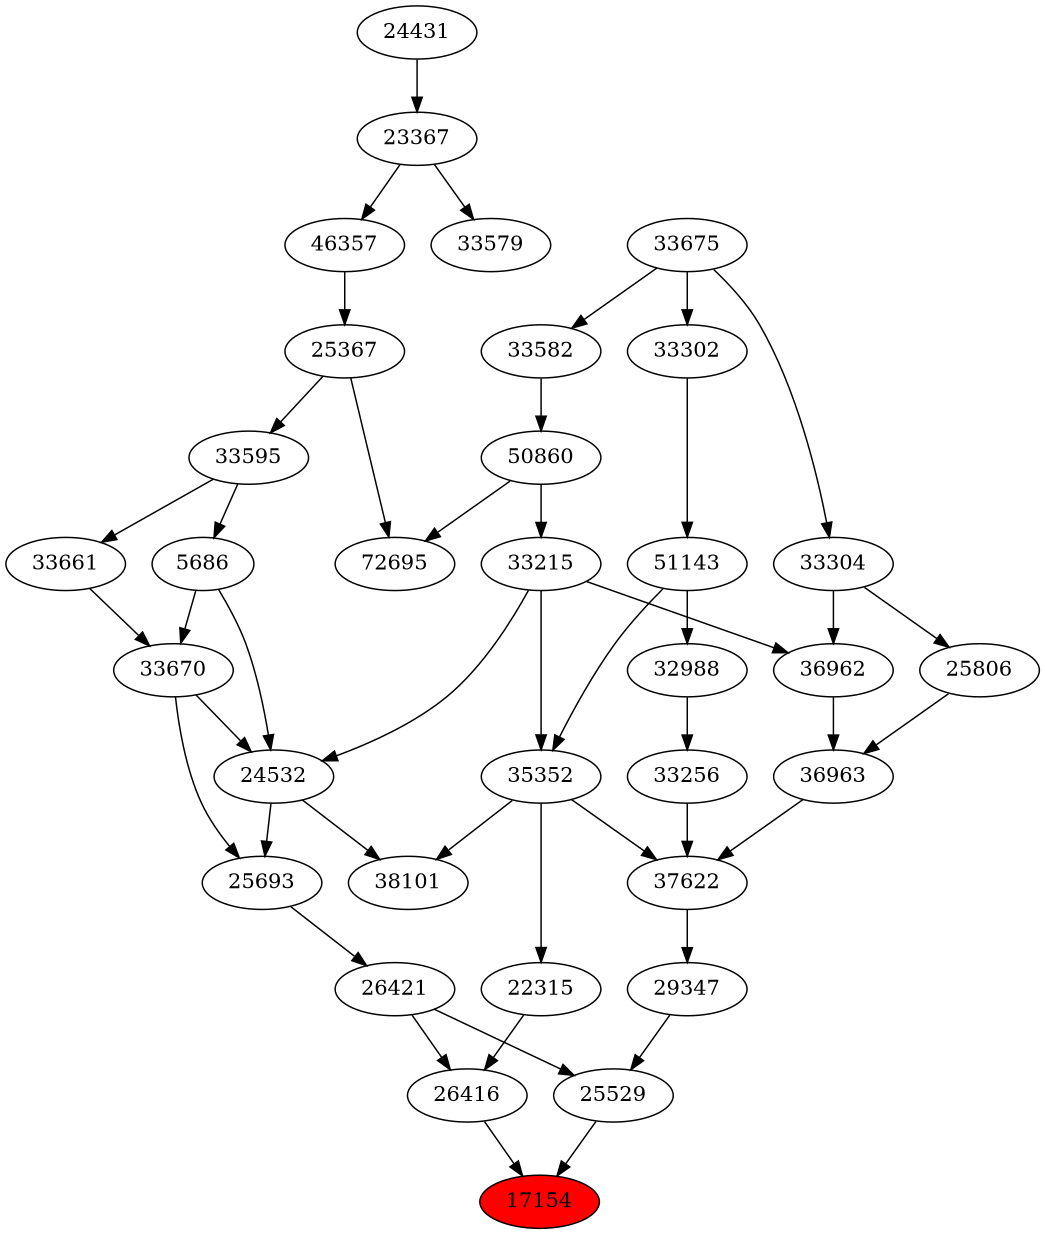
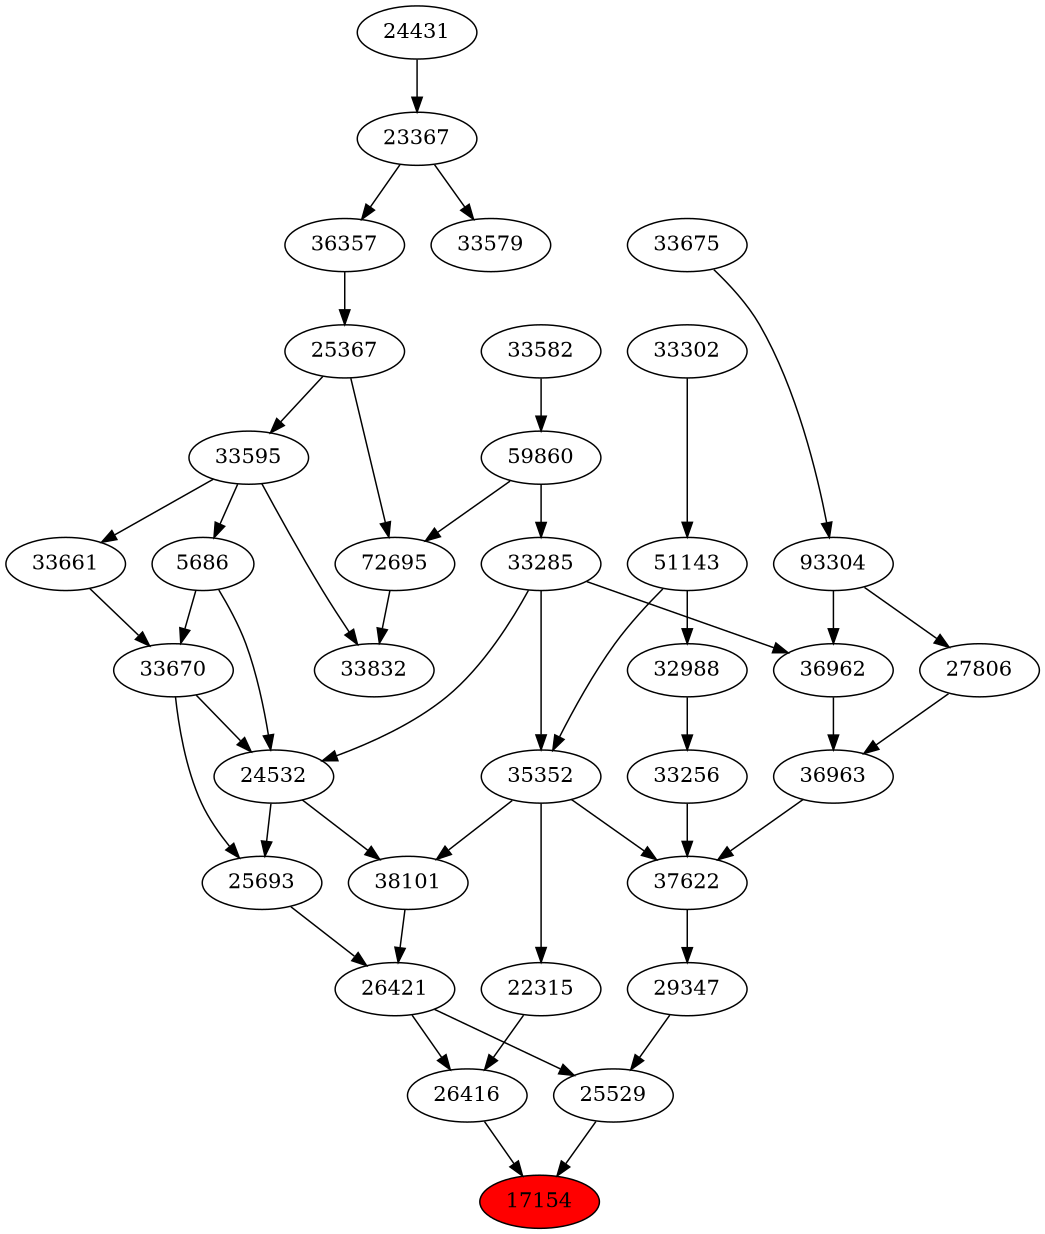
(345, 245) -> (345, 245)
(687, 291) -> none
(621, 294) -> none
(541, 458) -> (541, 458)
(541, 564) -> (541, 564)
(833, 564) -> (833, 564)
none -> (374, 670)
(980, 670) -> (980, 670)
none -> (403, 929)
